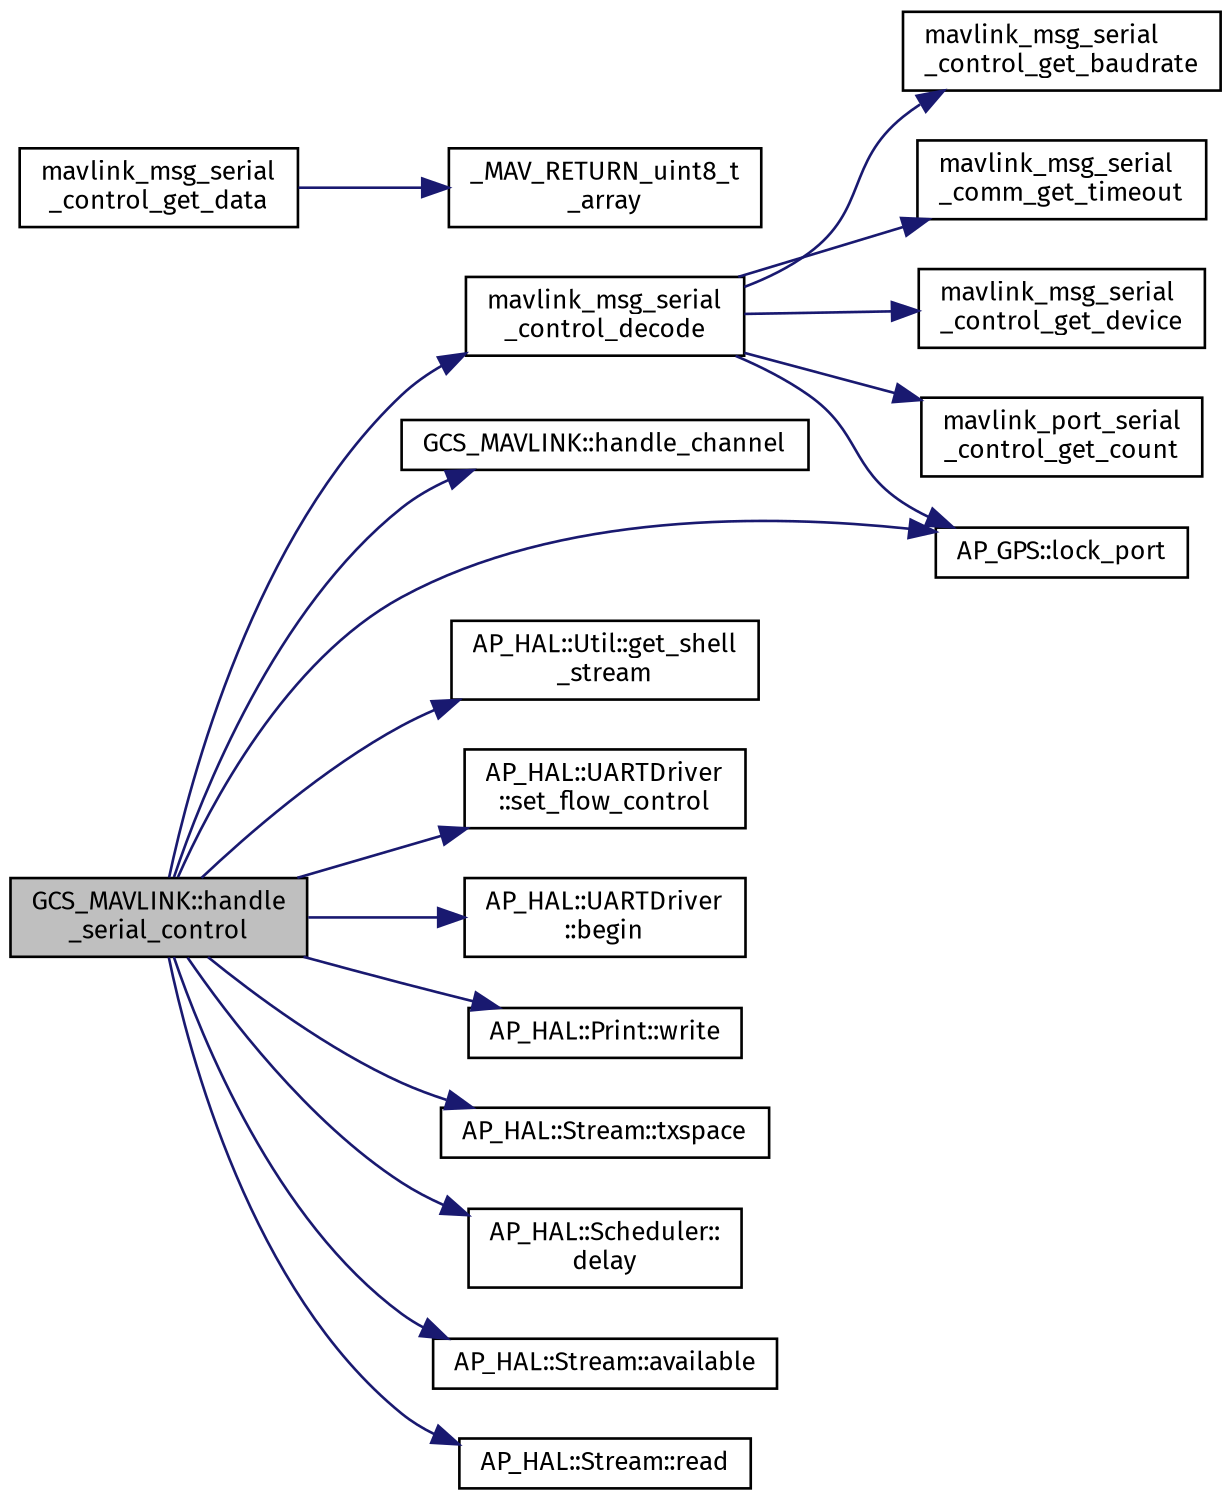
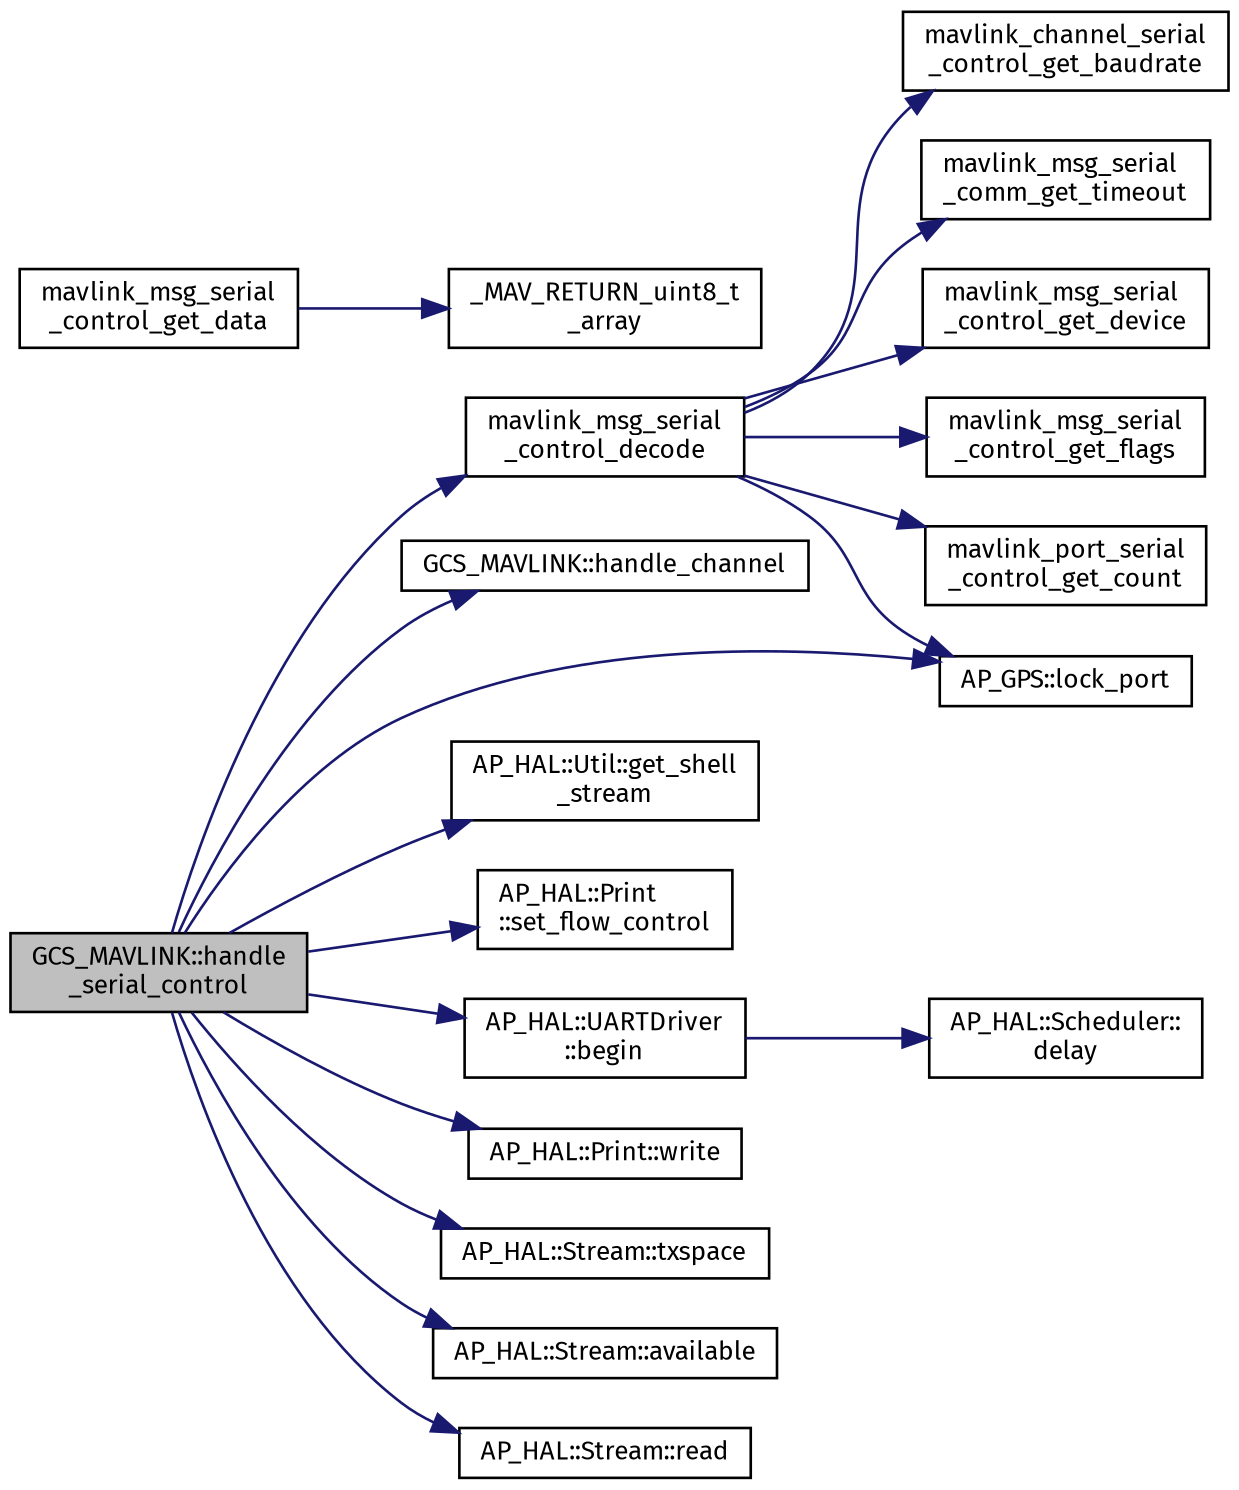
(1062, 51) -> (1066, 51)
none -> (1066, 437)
(605, 789) -> (605, 910)
(301, 1097) -> (824, 1038)
